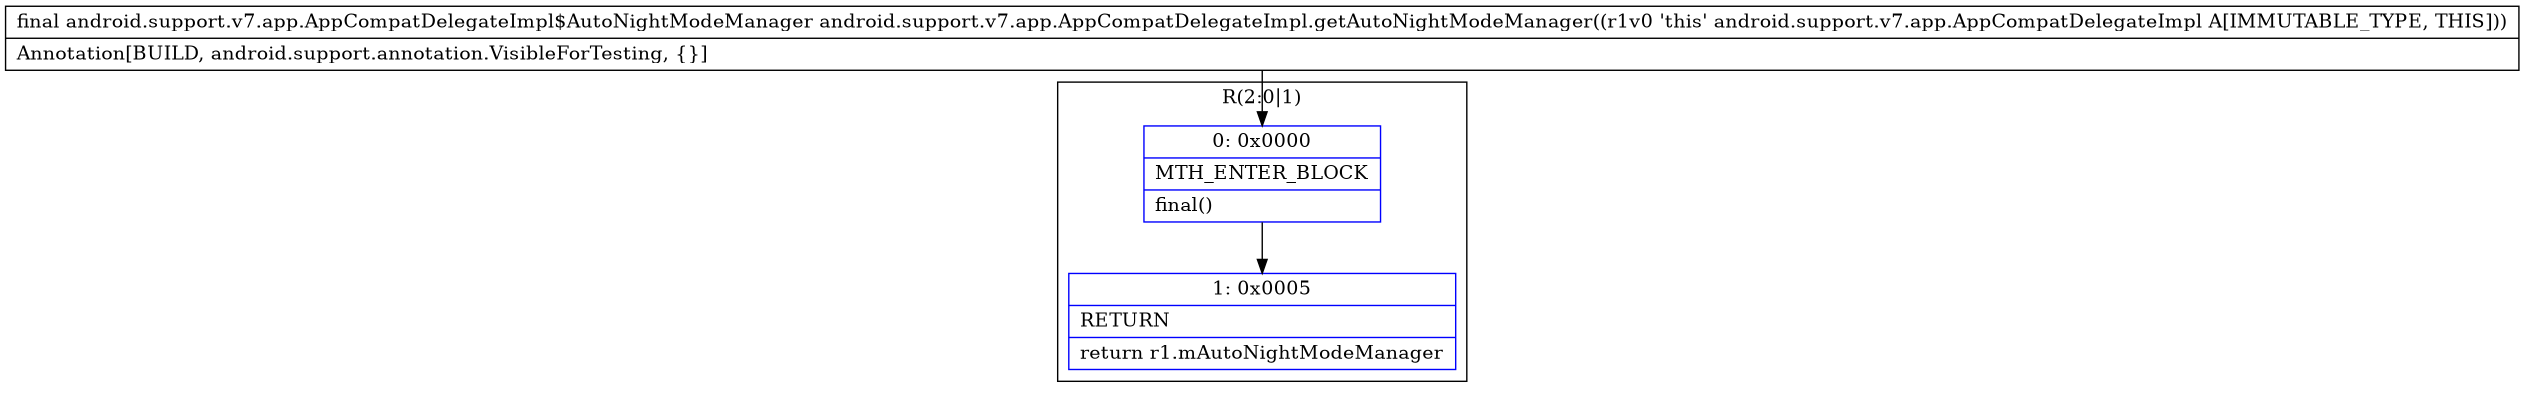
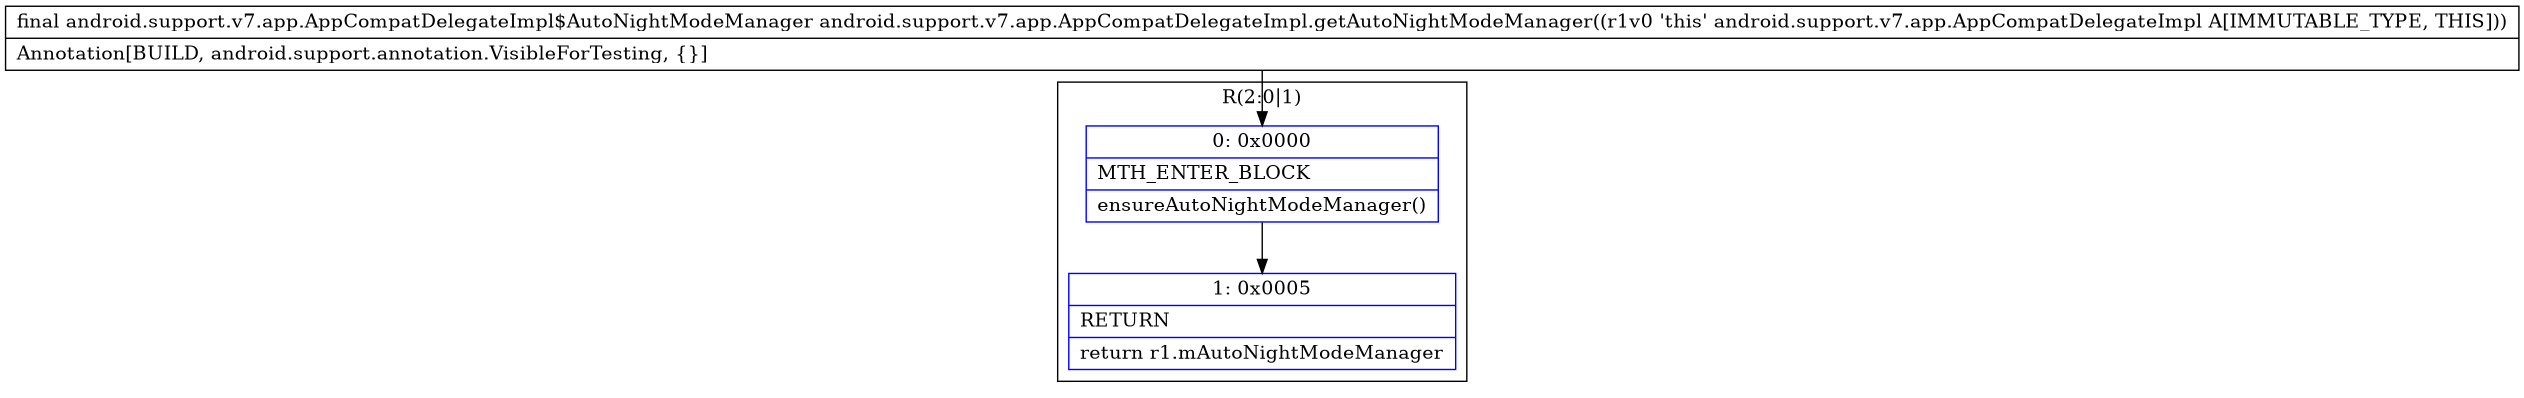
(1184, 205) -> (1262, 205)
